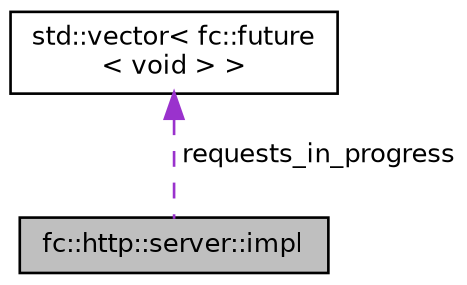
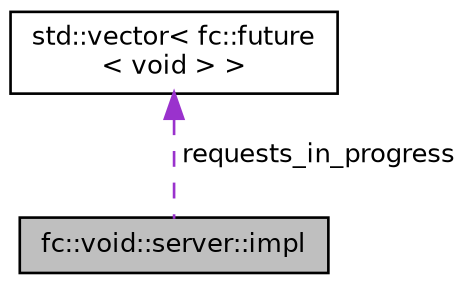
(174, 245) -> (174, 245)
